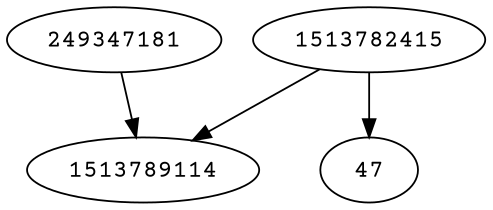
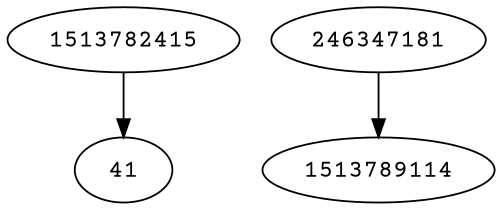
(114, 40) -> (379, 40)
(264, 100) -> none
(369, 170) -> (124, 170)
